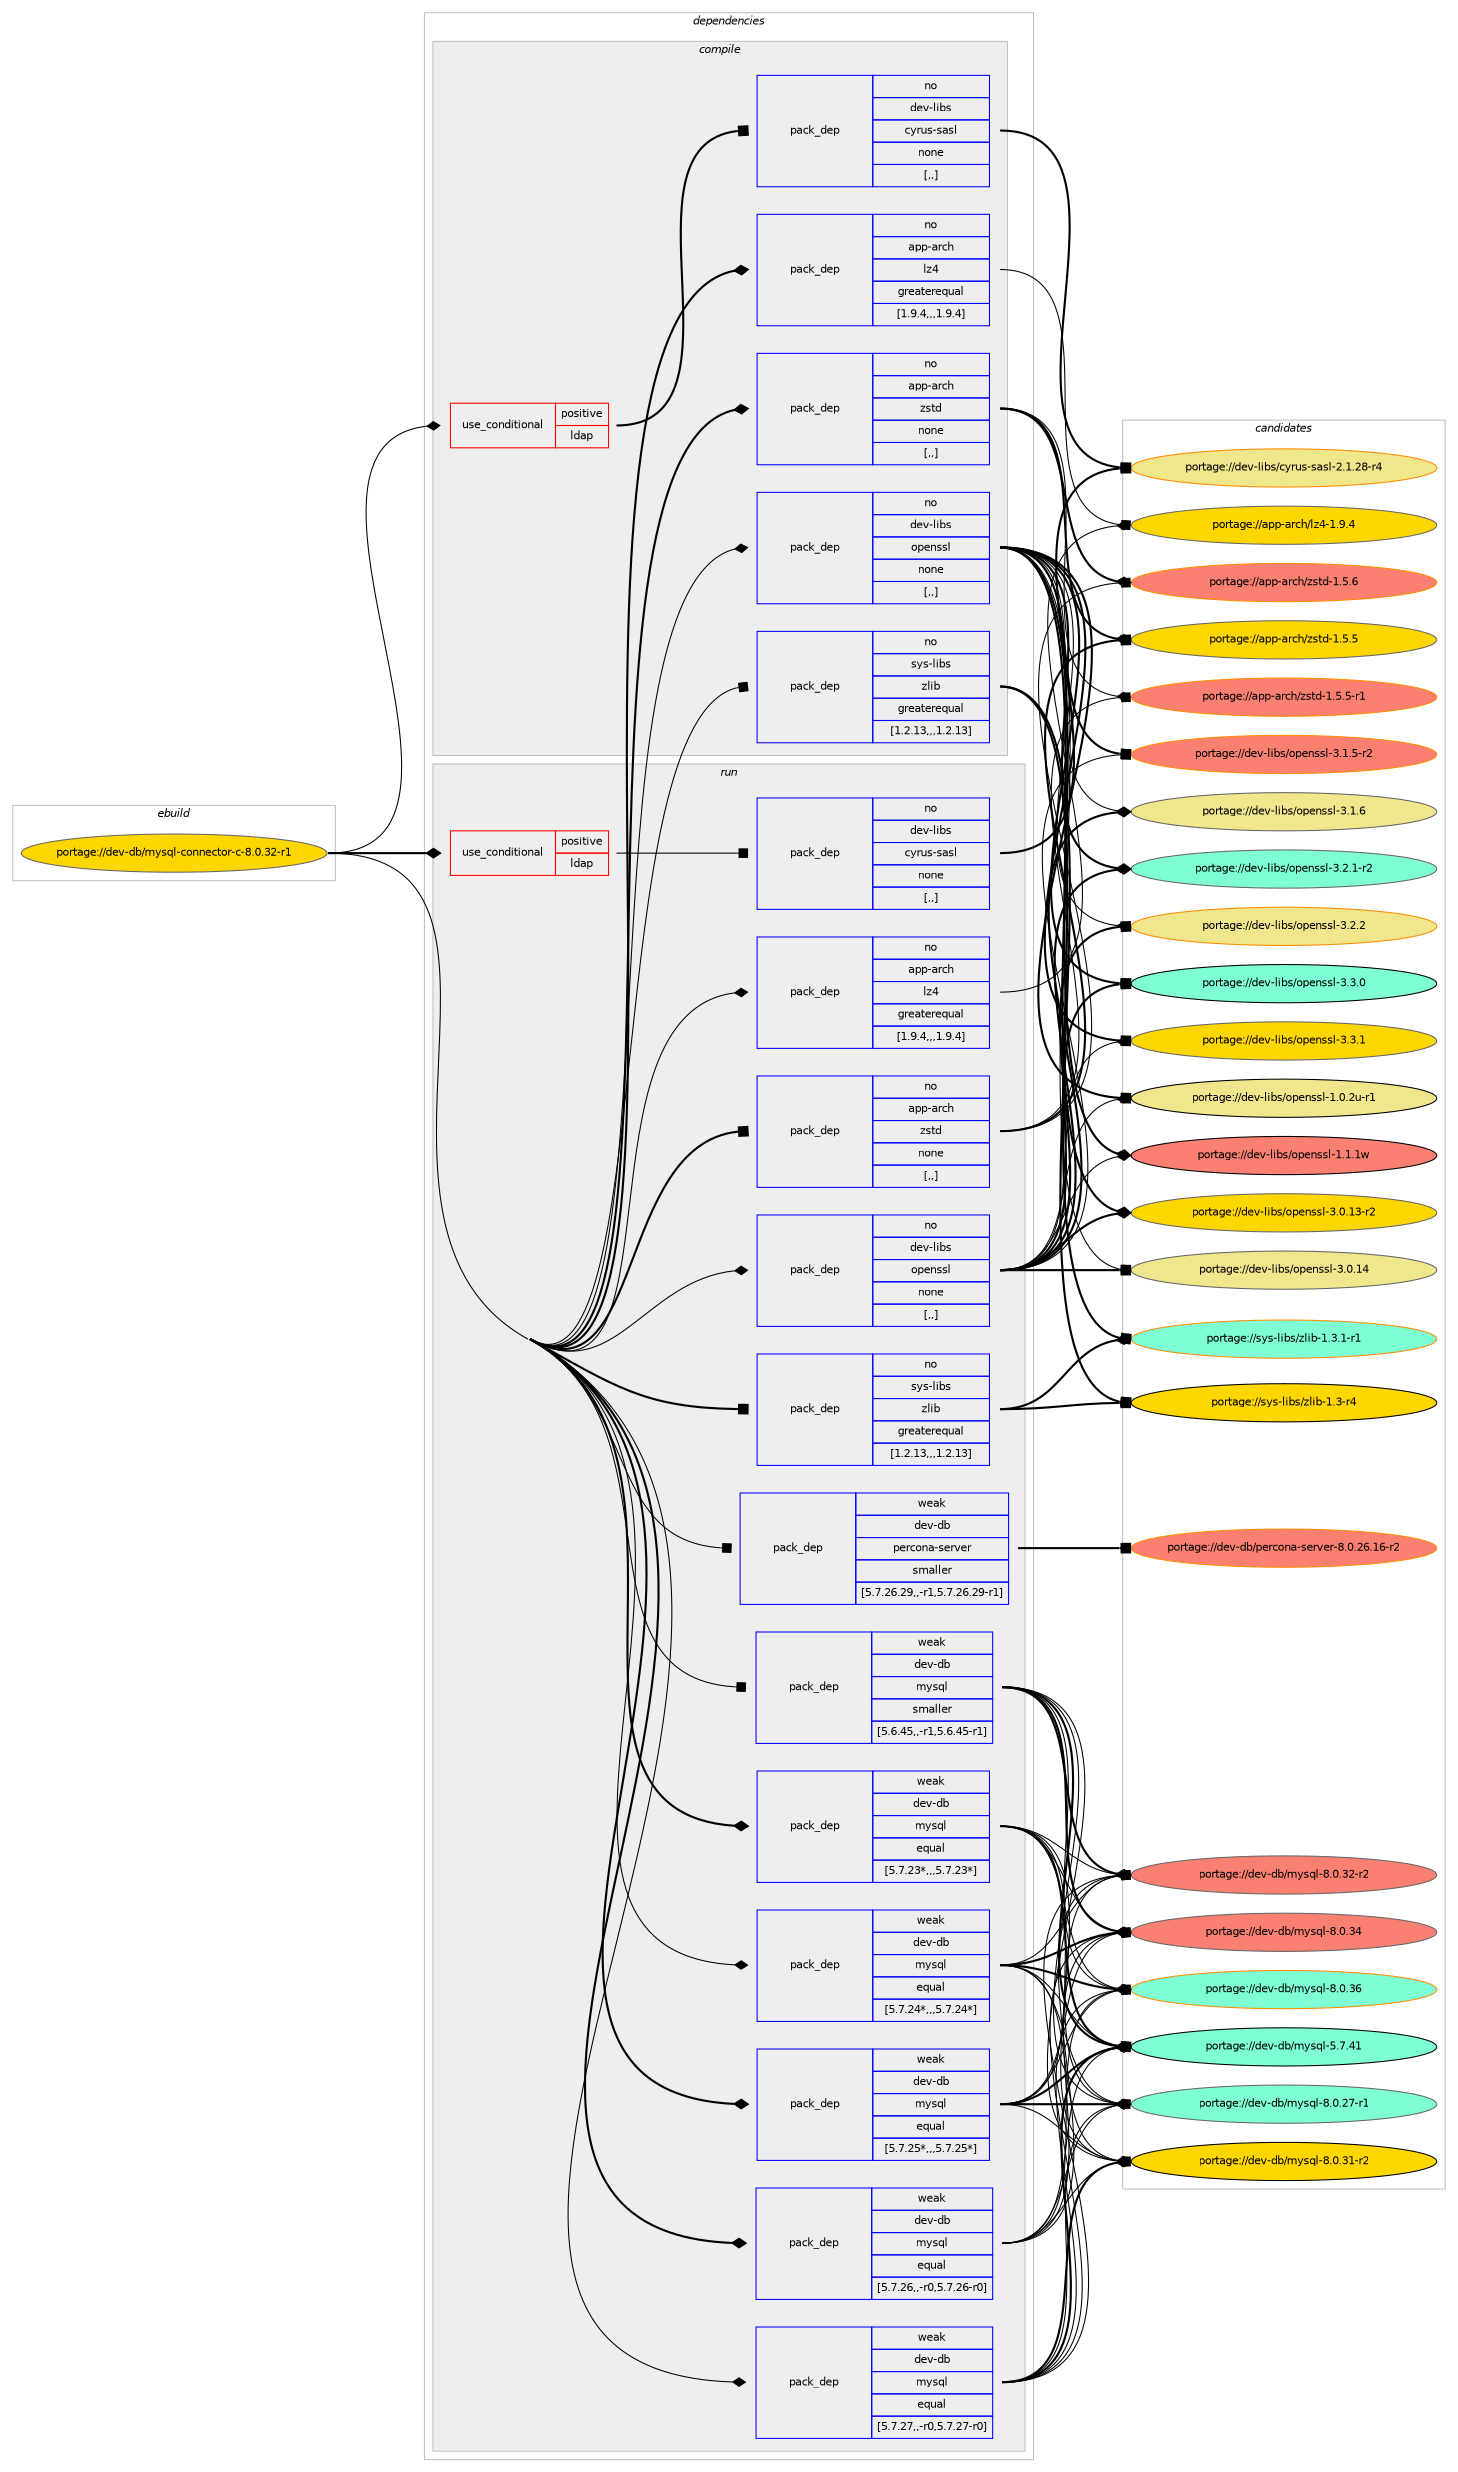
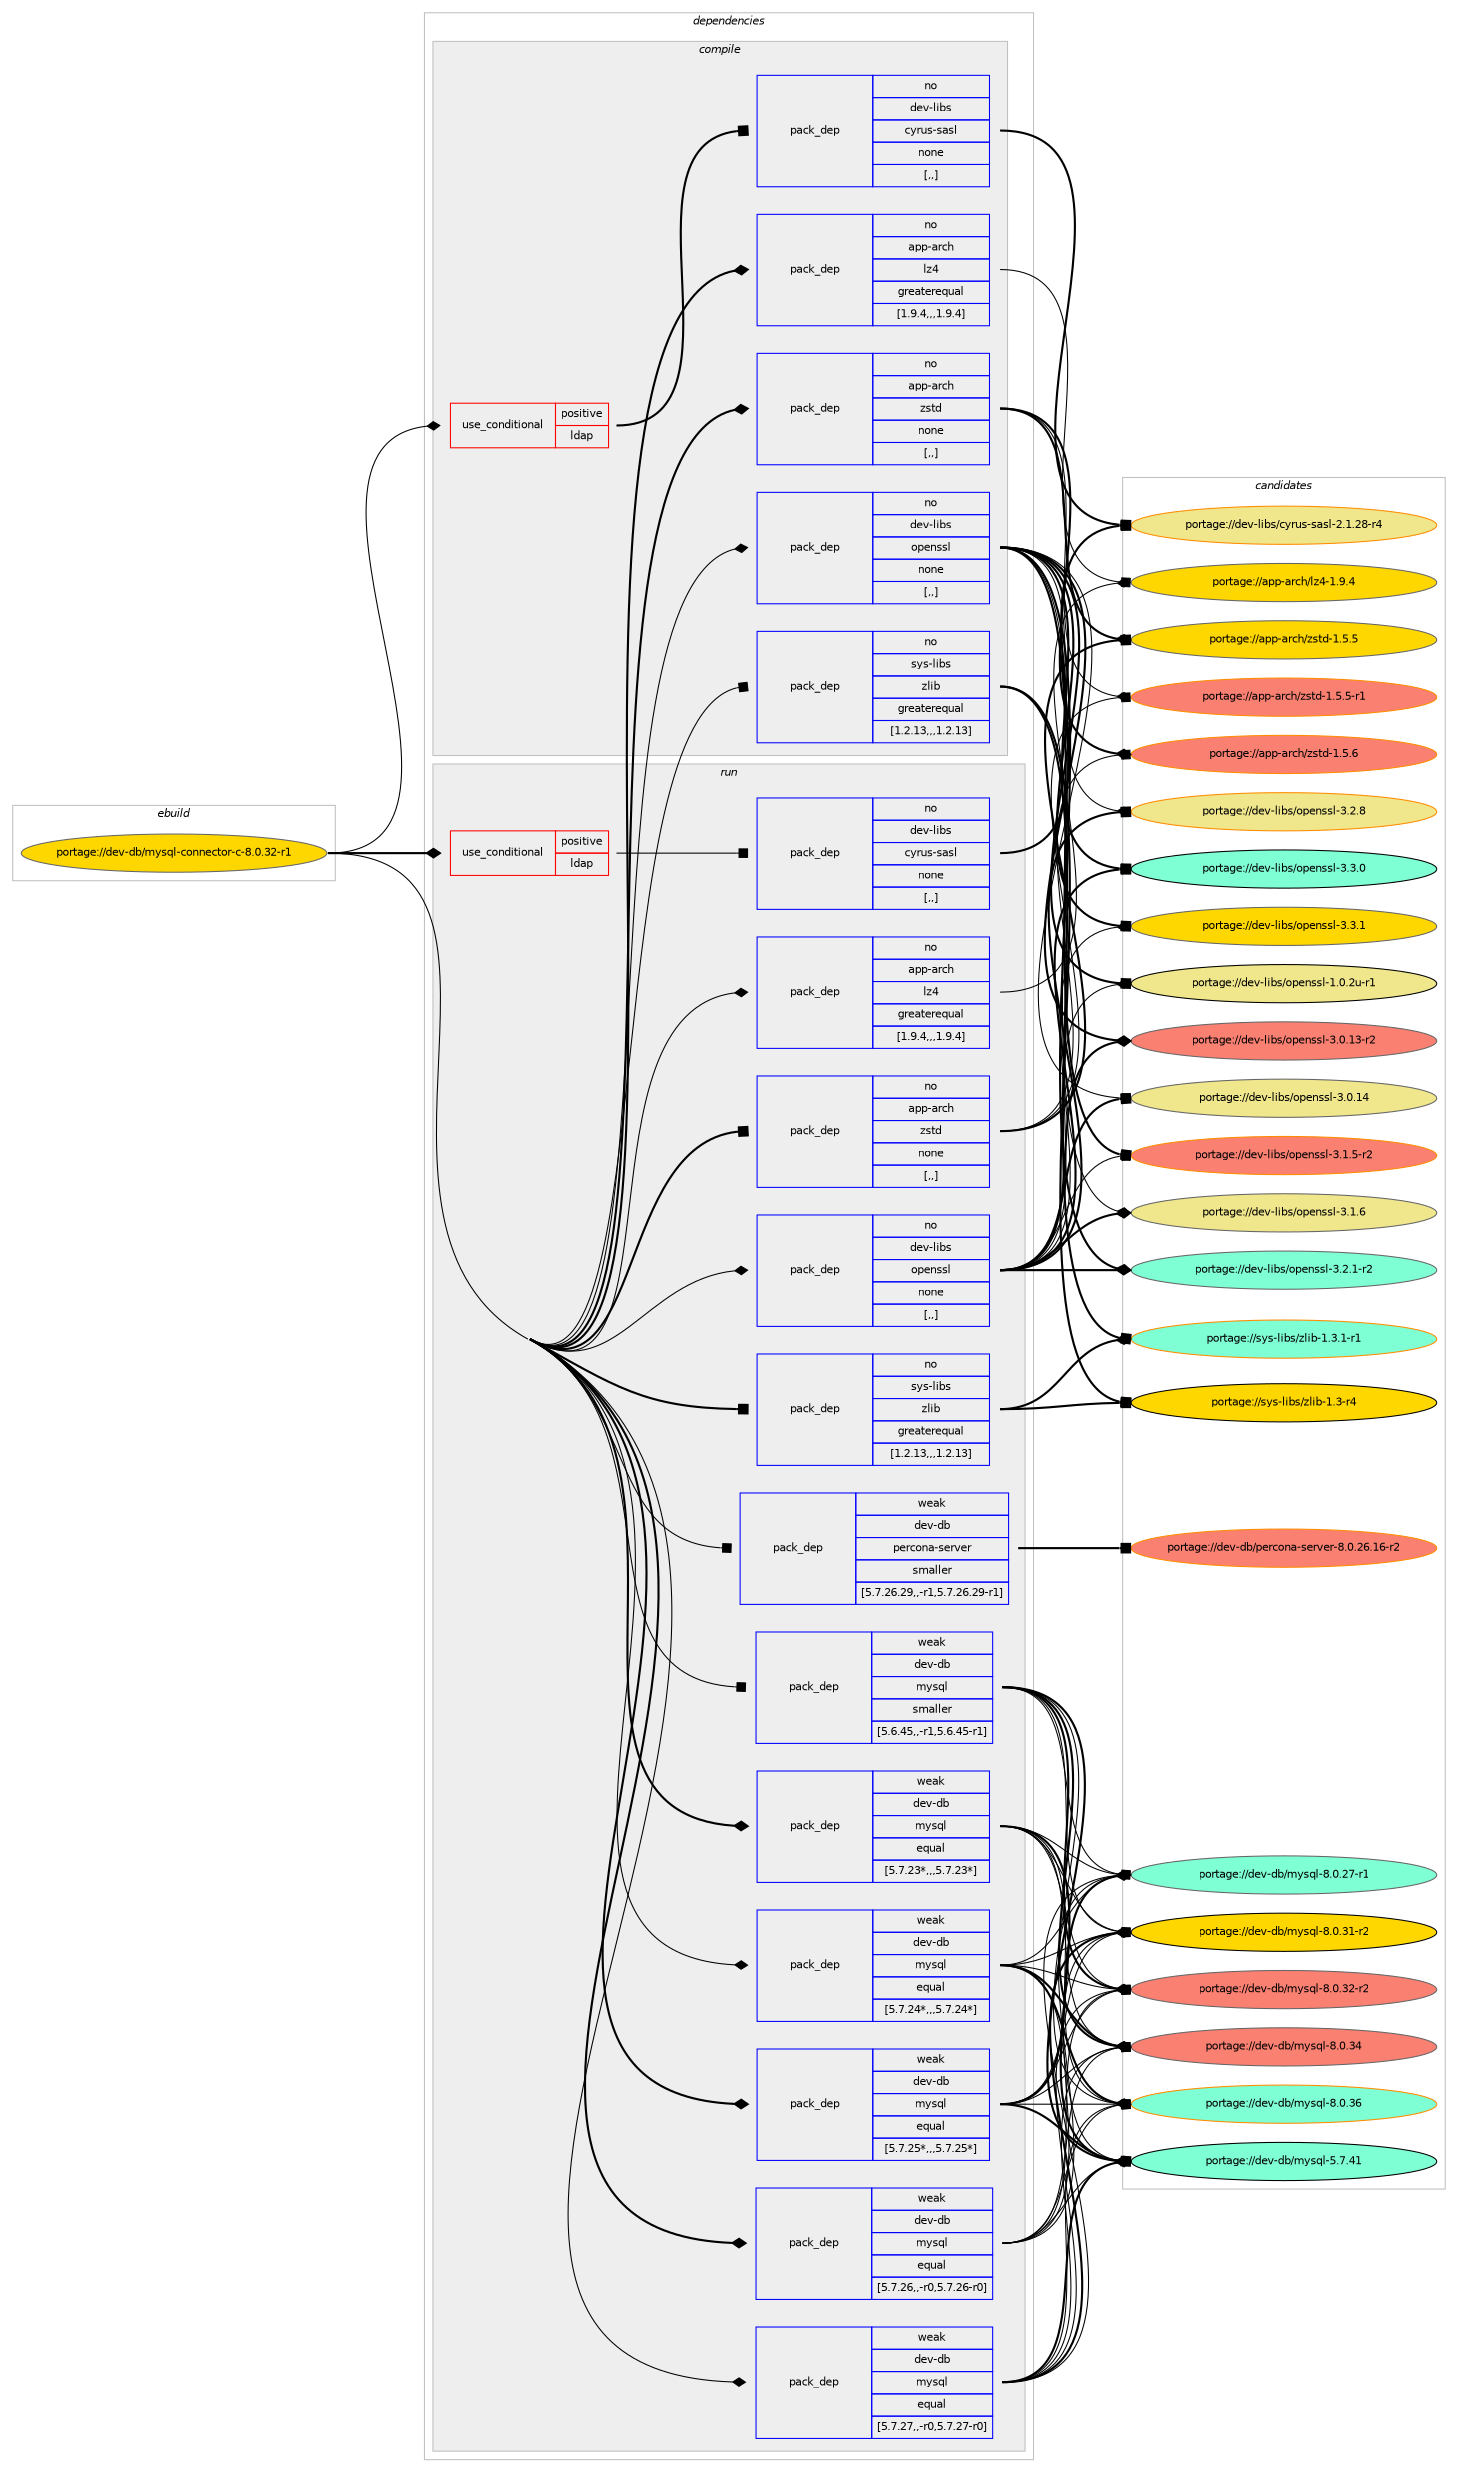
(1284, 926) -> (1284, 812)
(1284, 1156) -> none
(1284, 1213) -> (1284, 1041)
